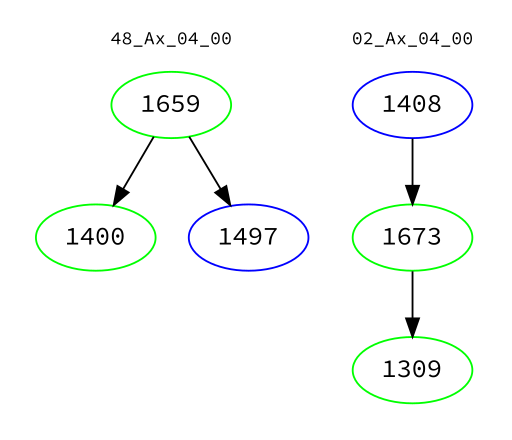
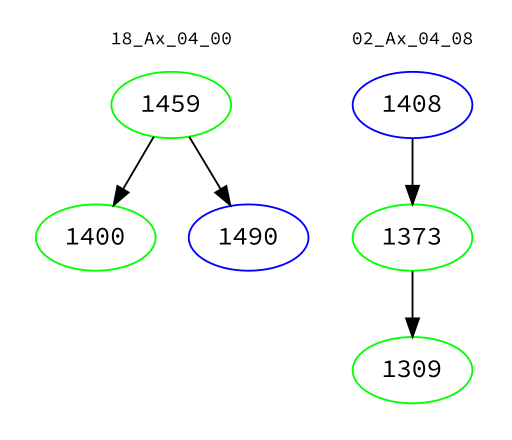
(172, 40) -> (172, 40)
(413, 40) -> (413, 40)
(171, 105) -> (171, 105)
(249, 238) -> (249, 238)
(413, 238) -> (413, 238)
